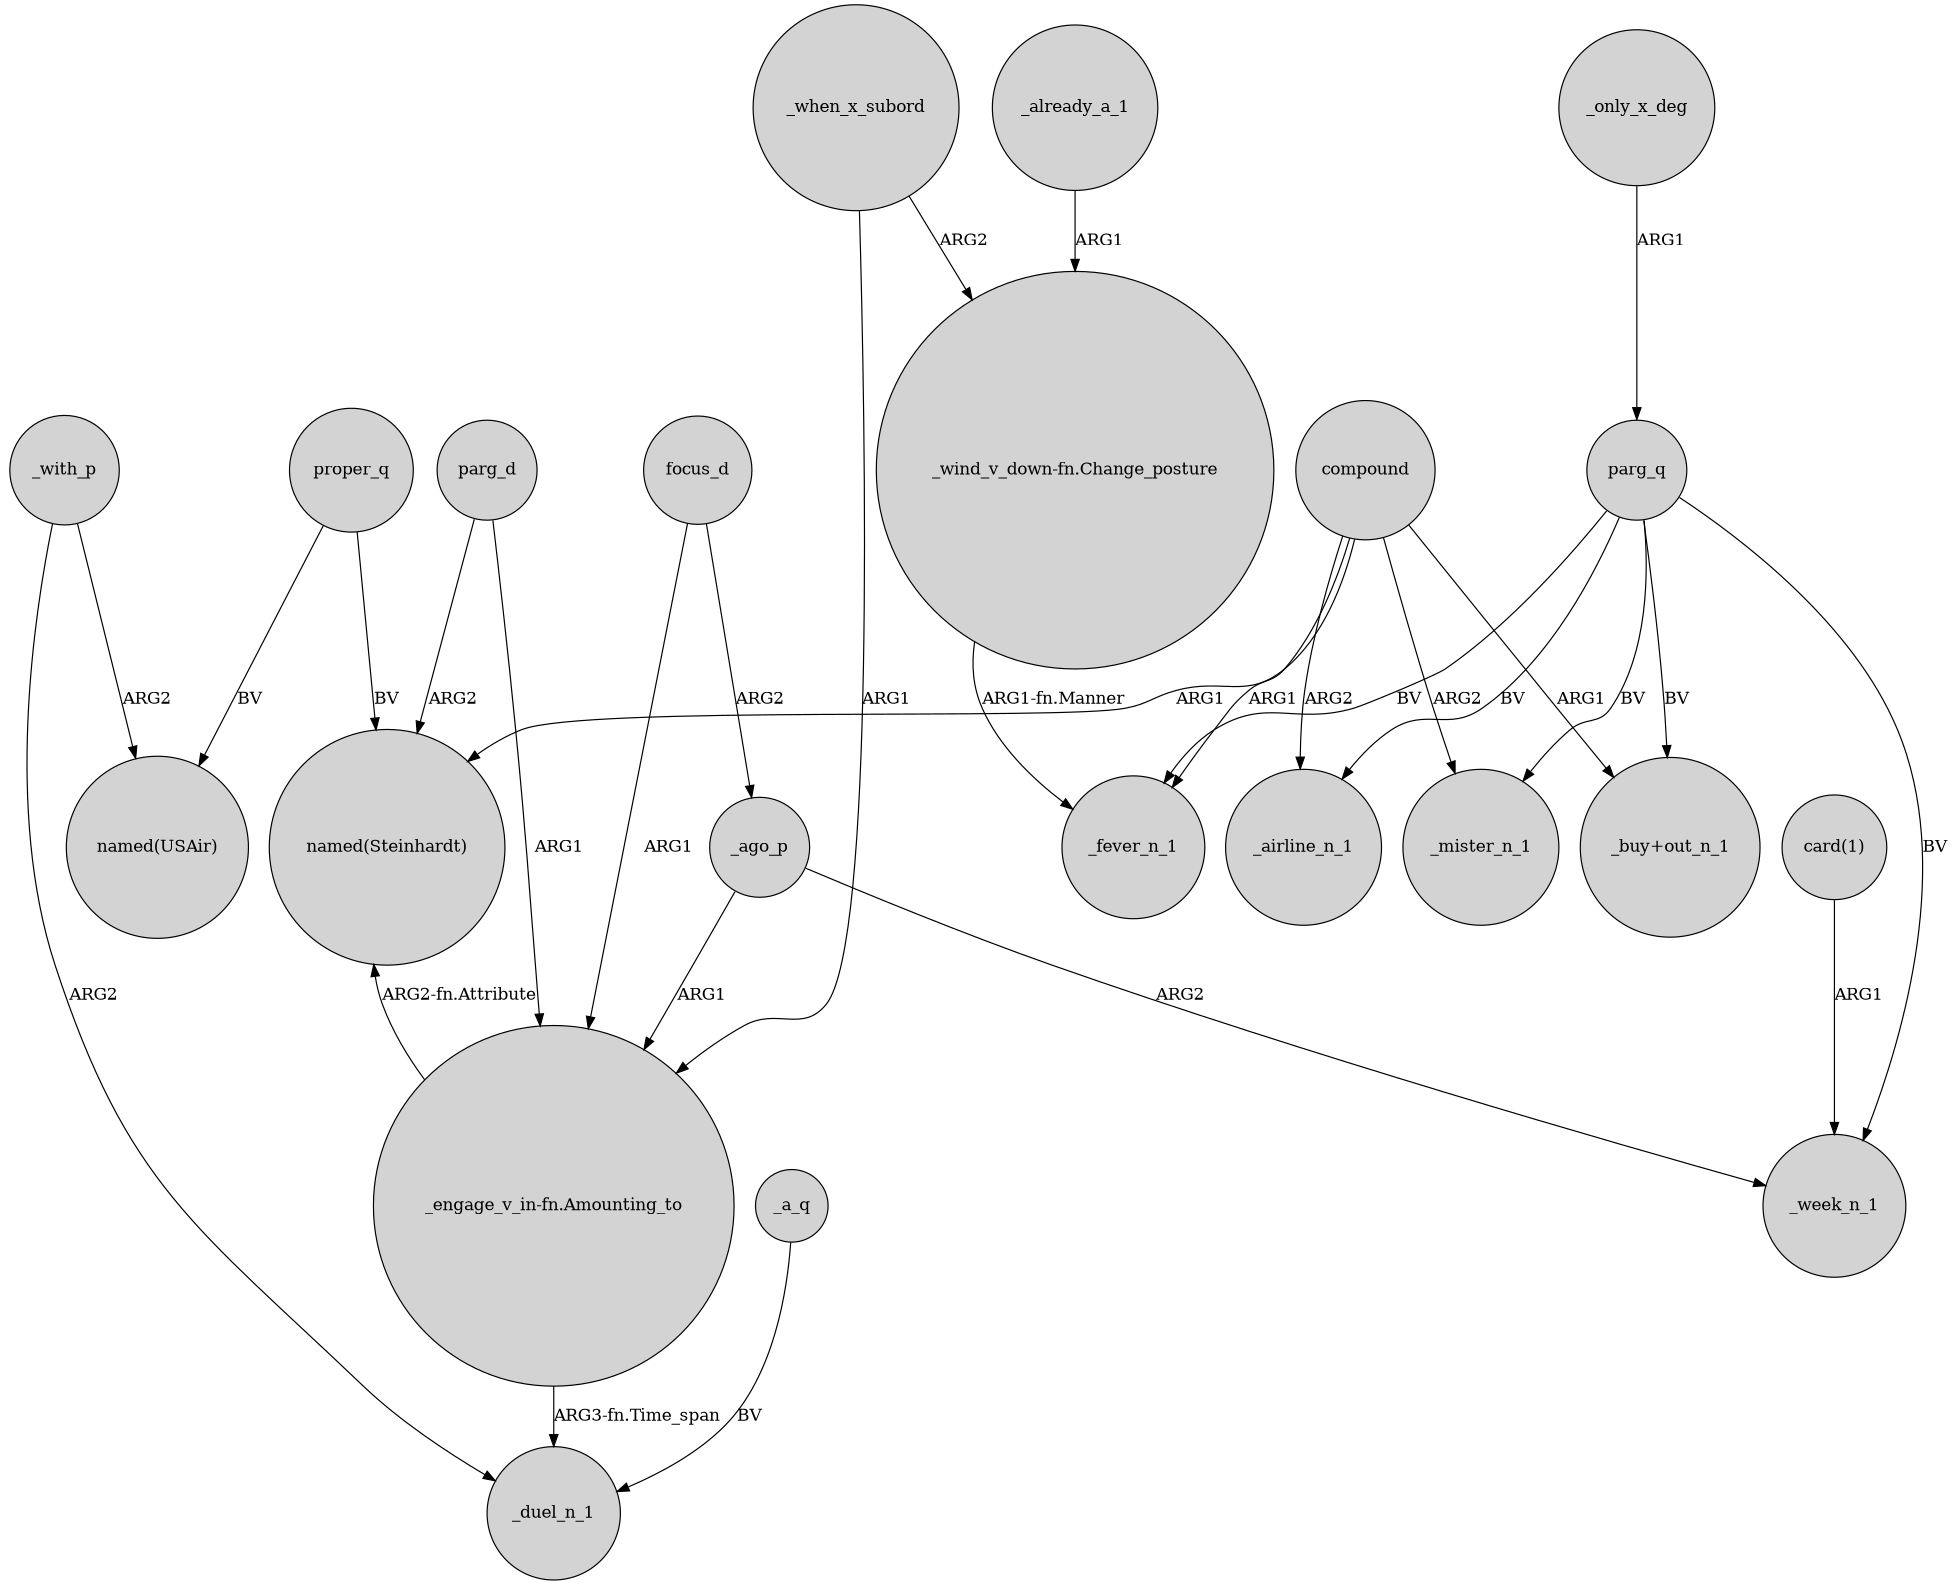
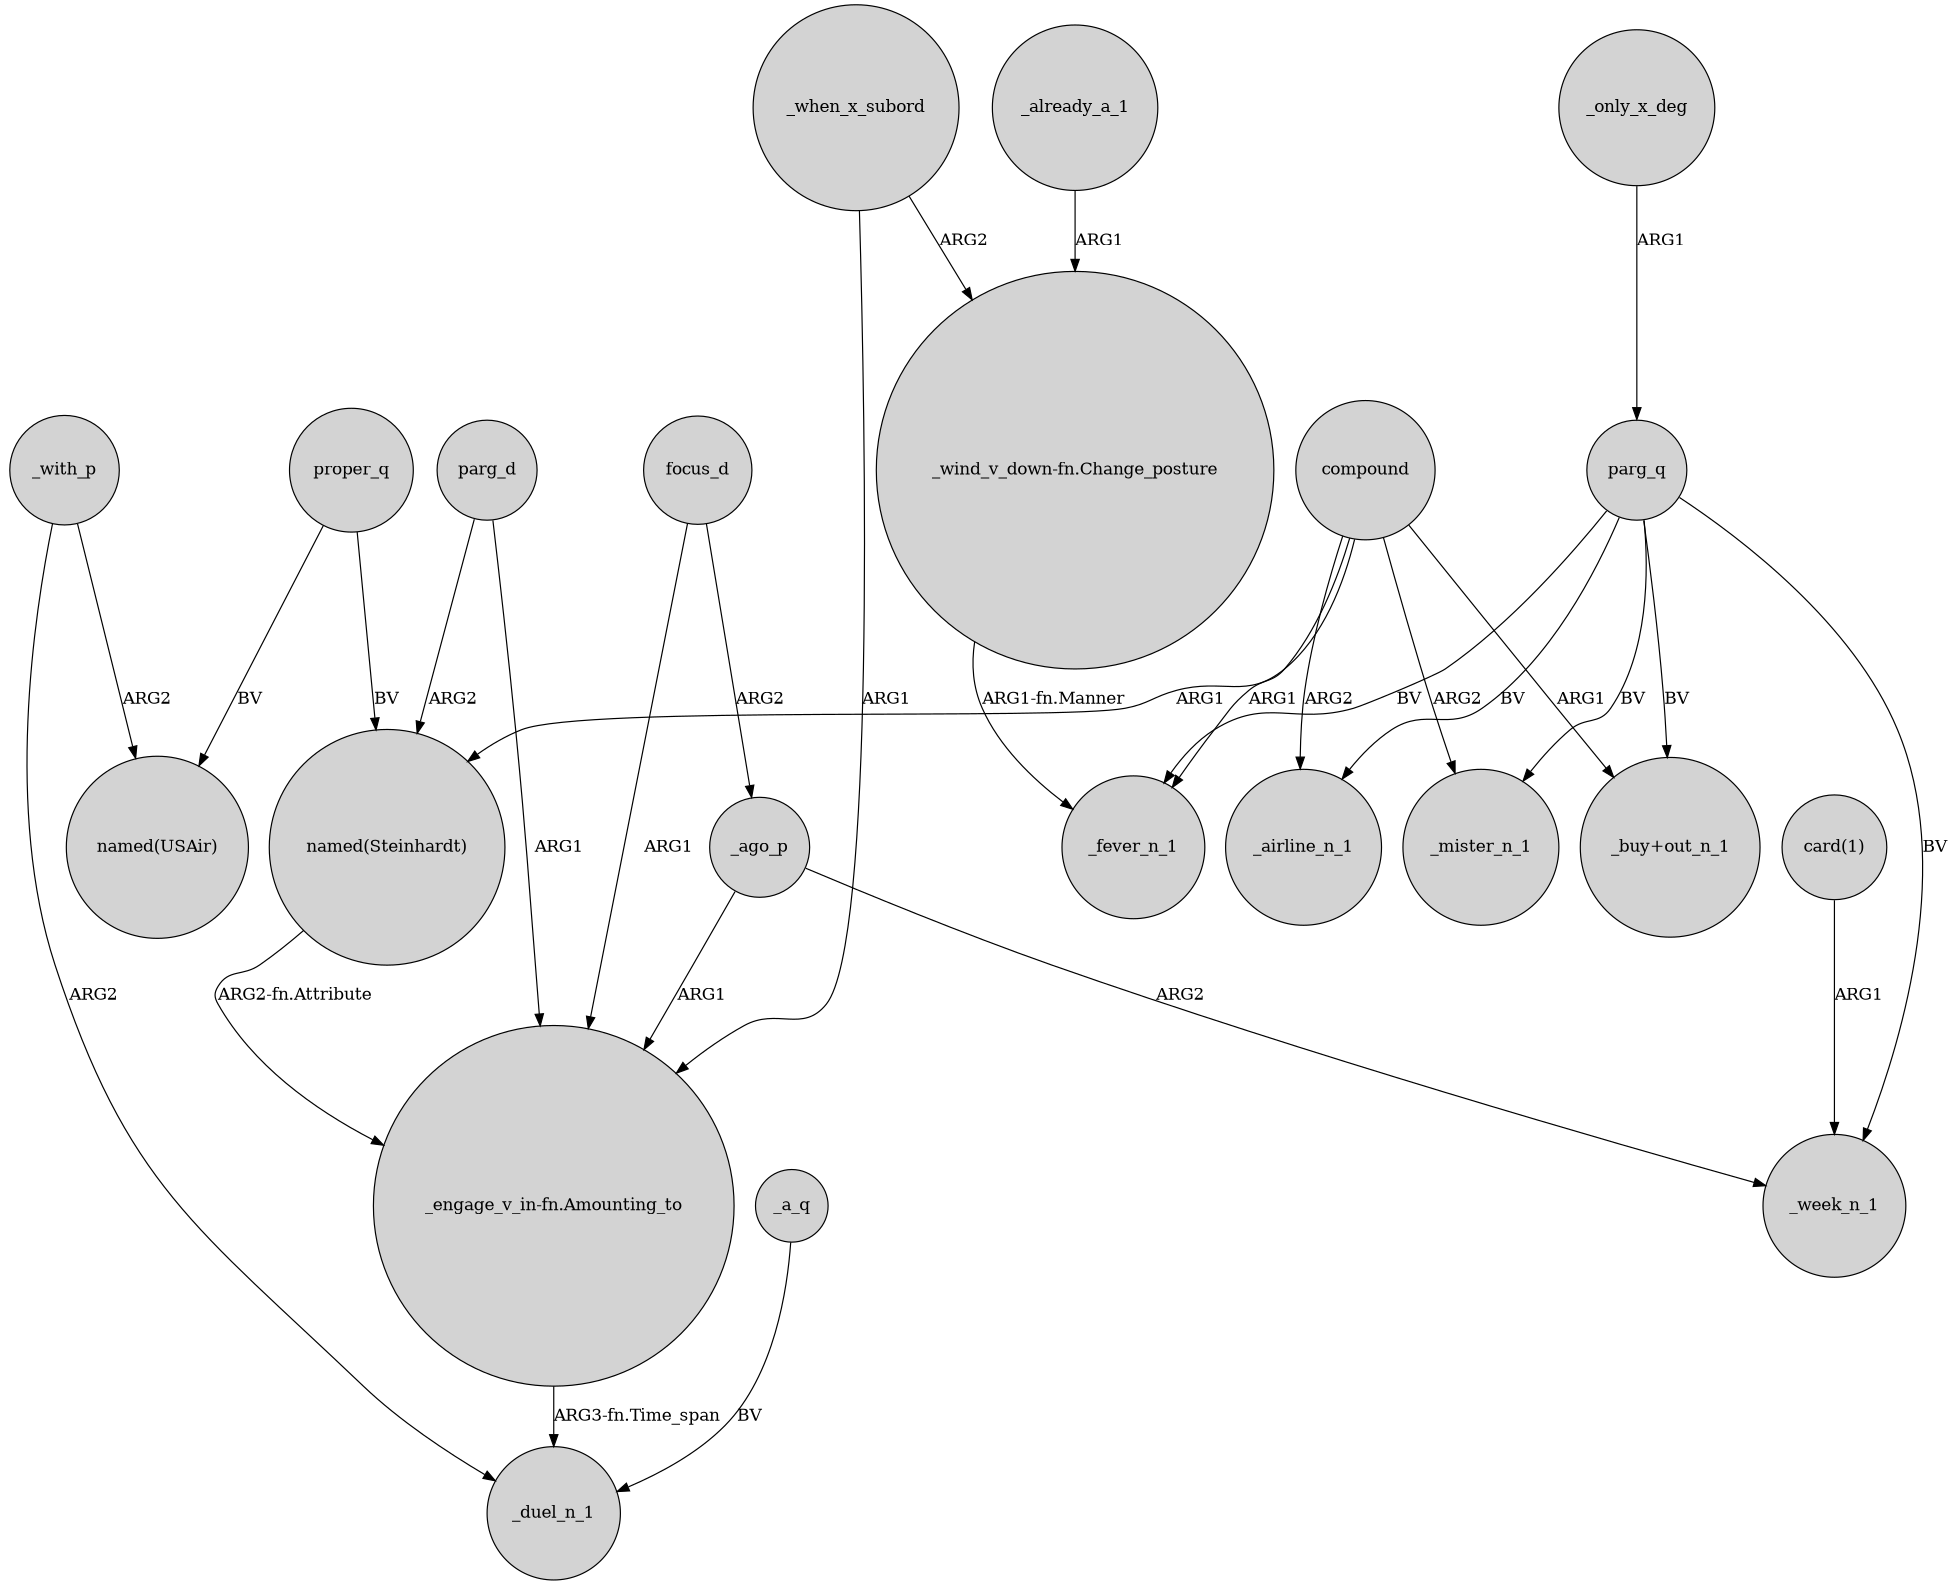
(394, 1031) -> (242, 1039)
